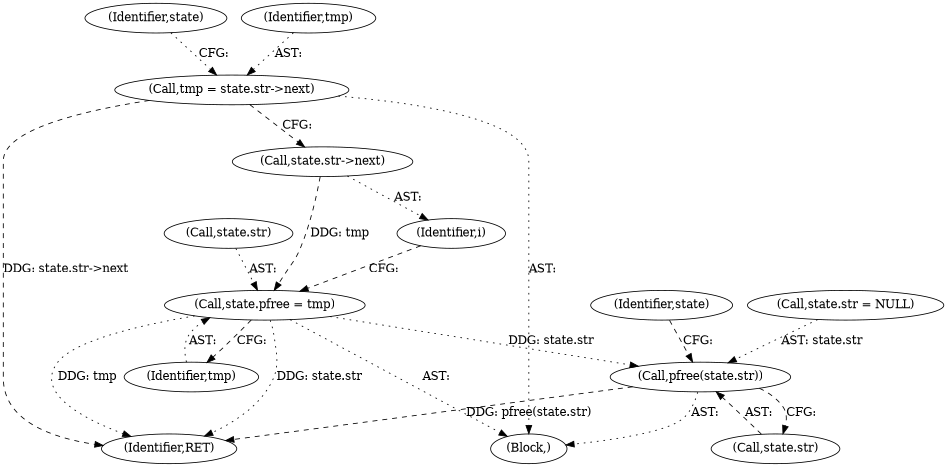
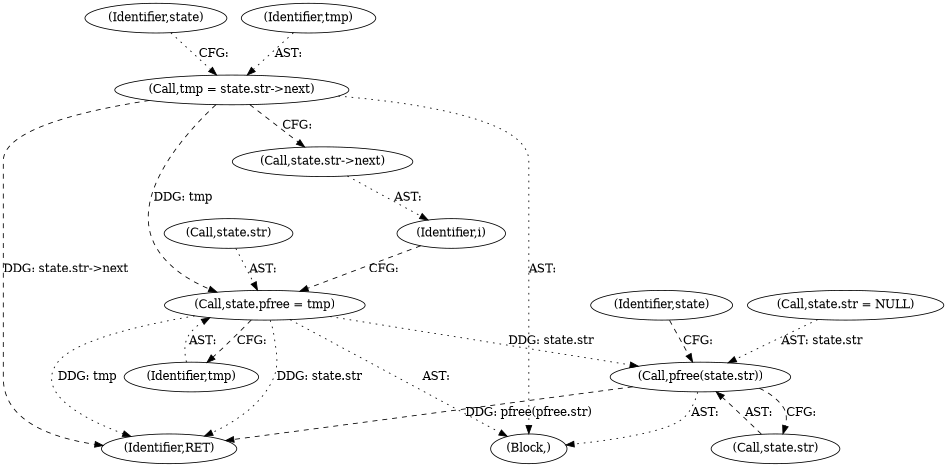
(306, 233) -> (151, 200)
(529, 413) -> (529, 413)
